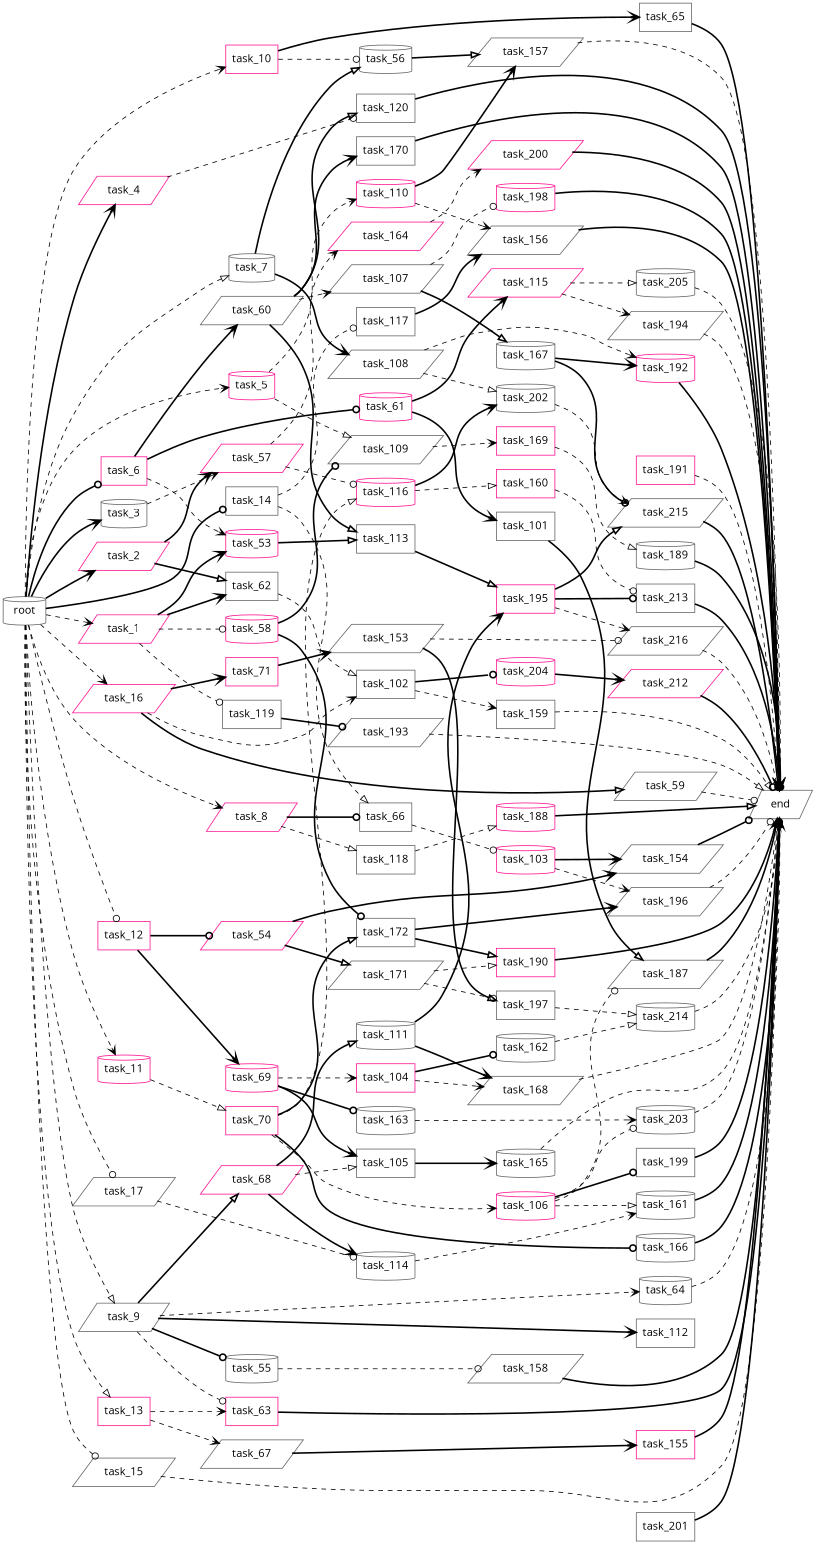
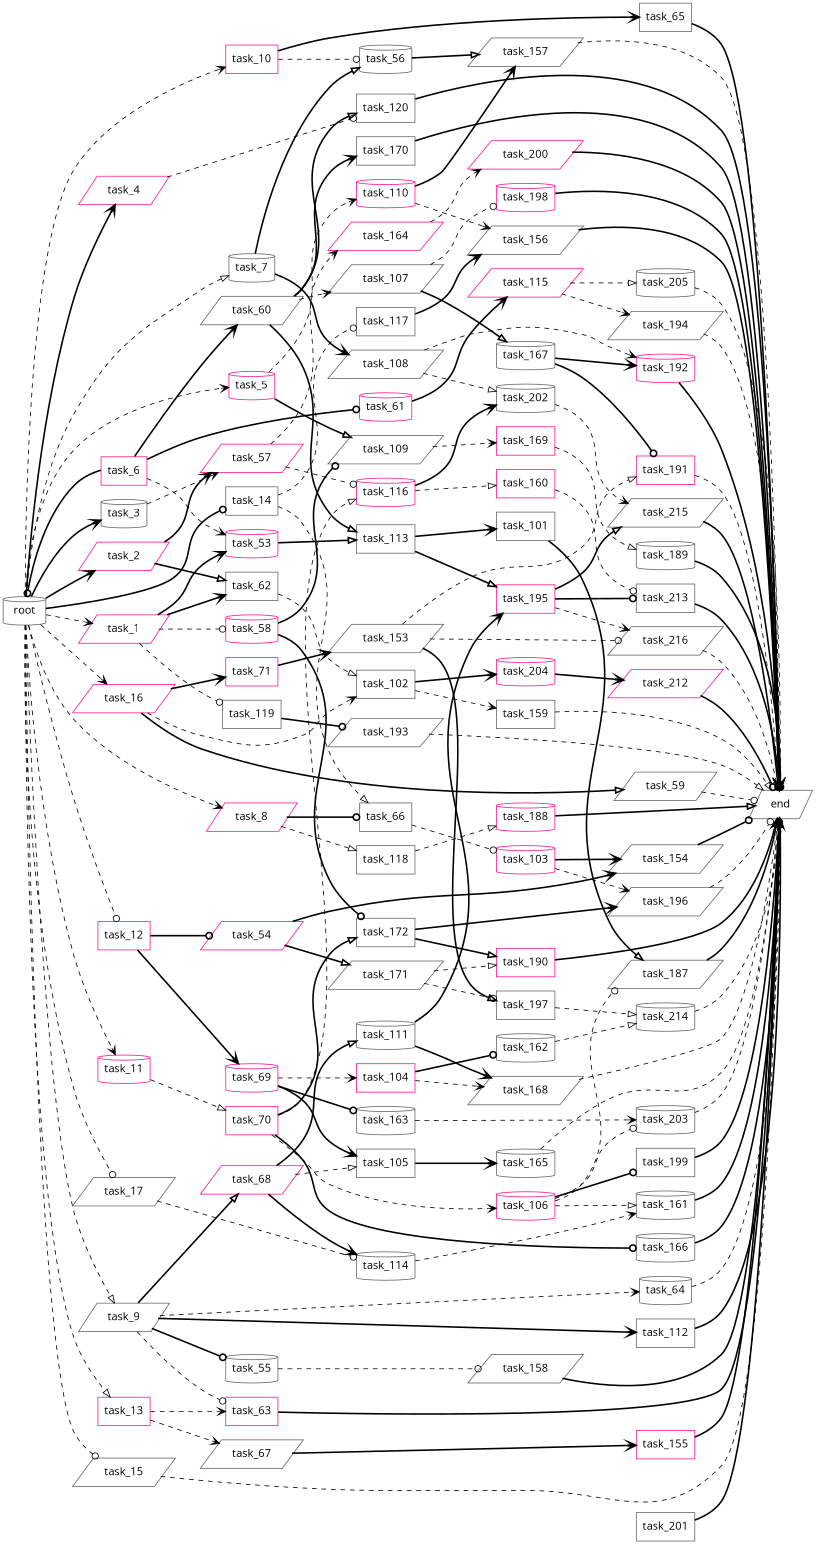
(323, 425) -> (323, 425)
(596, 426) -> (609, 400)
(456, 465) -> (452, 533)
(51, 534) -> (50, 520)
none -> (529, 566)
(453, 678) -> (453, 678)
none -> (772, 1089)
